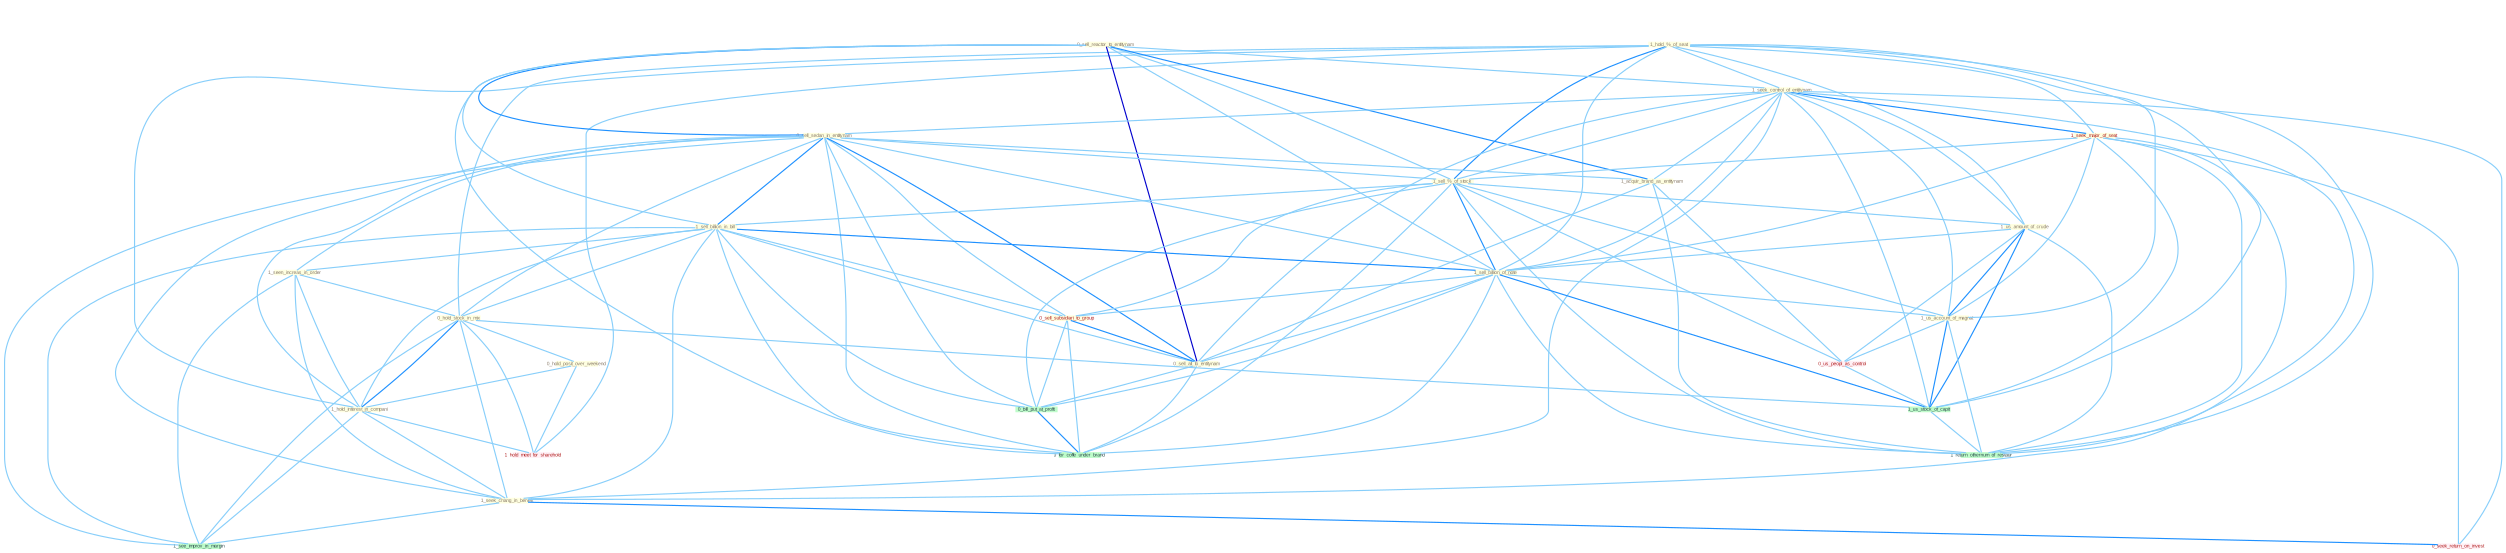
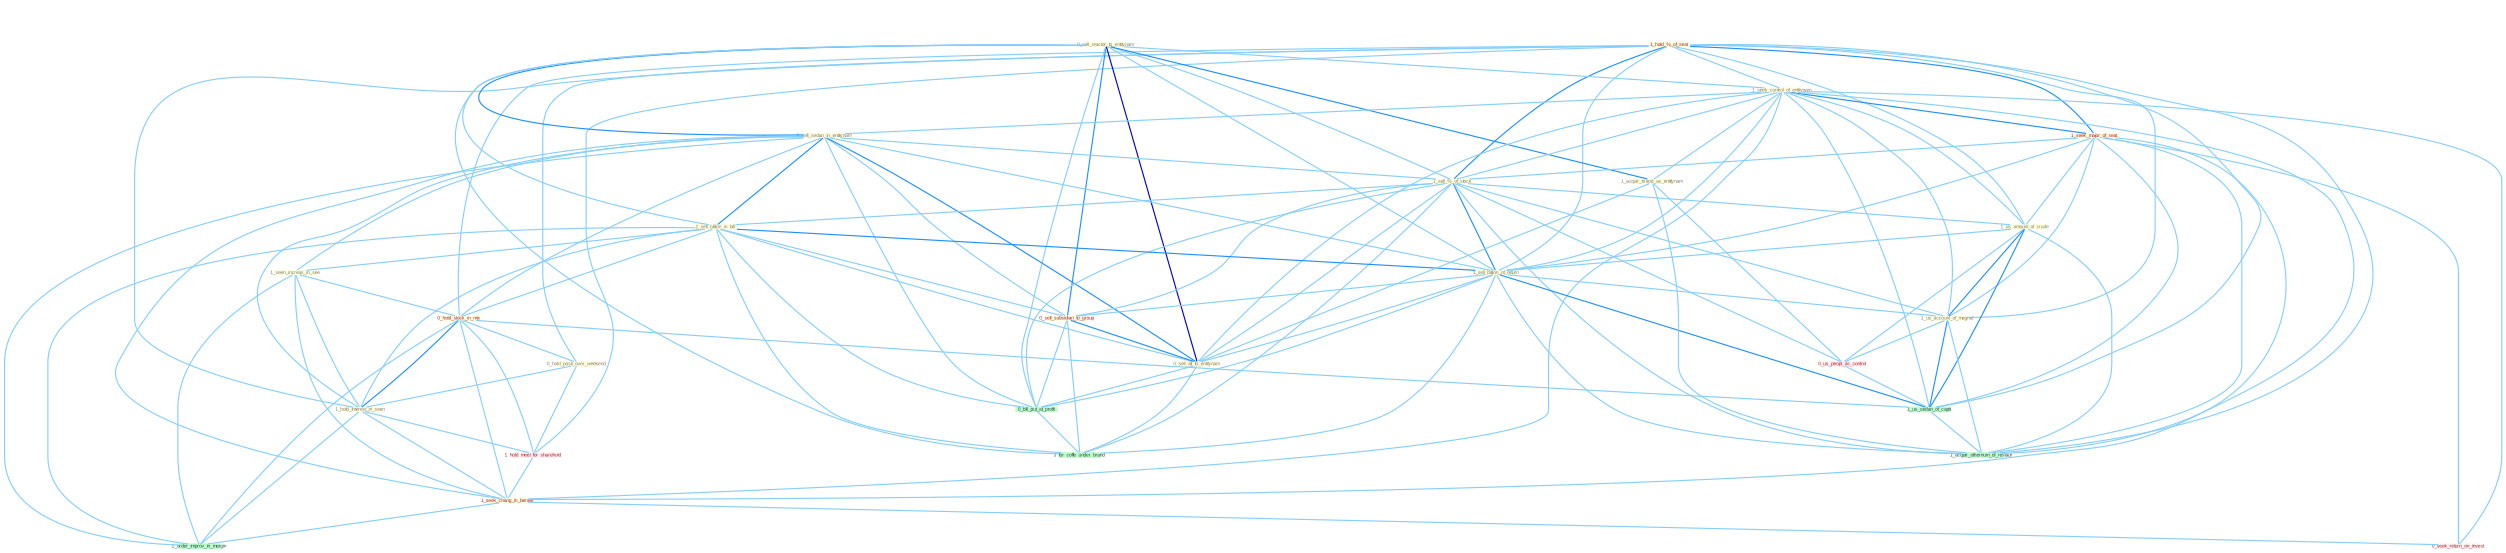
(1669, 45) -> (1669, 45)
none -> (963, 60)
(1902, 61) -> (1902, 61)
(1238, 159) -> none
none -> (1087, 181)
none -> (2060, 181)
none -> (1052, 226)
(295, 273) -> (295, 273)
(1496, 273) -> (1496, 273)
none -> (1326, 274)
(460, 318) -> (460, 318)
(851, 375) -> none
(673, 408) -> (521, 478)
(360, 409) -> (360, 409)
(1929, 409) -> (1929, 409)
(1058, 432) -> (1058, 432)
(1982, 455) -> (1982, 455)
(507, 501) -> (507, 501)
(1483, 523) -> (1483, 523)
(200, 546) -> (200, 546)
